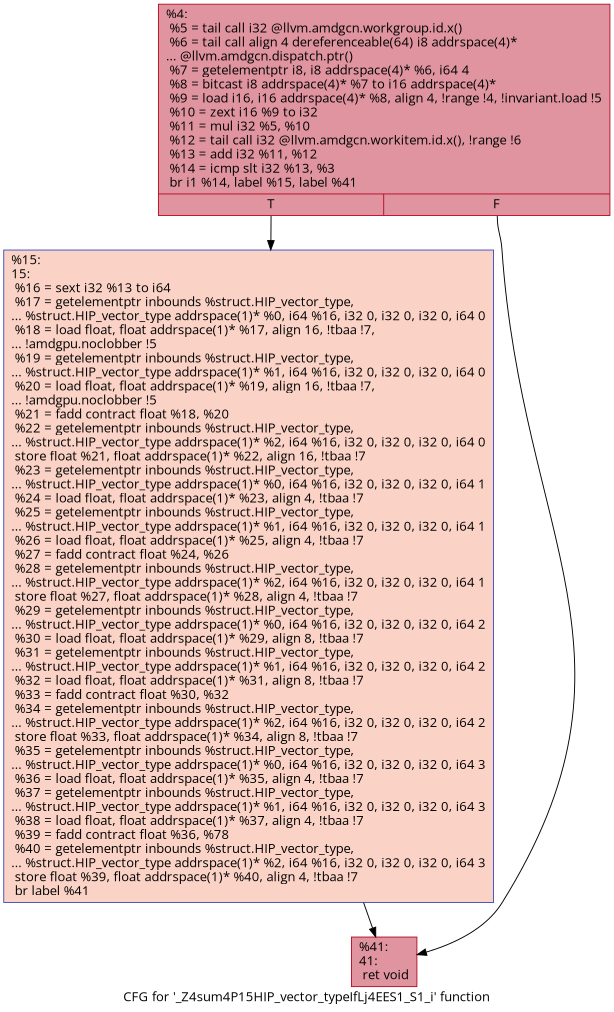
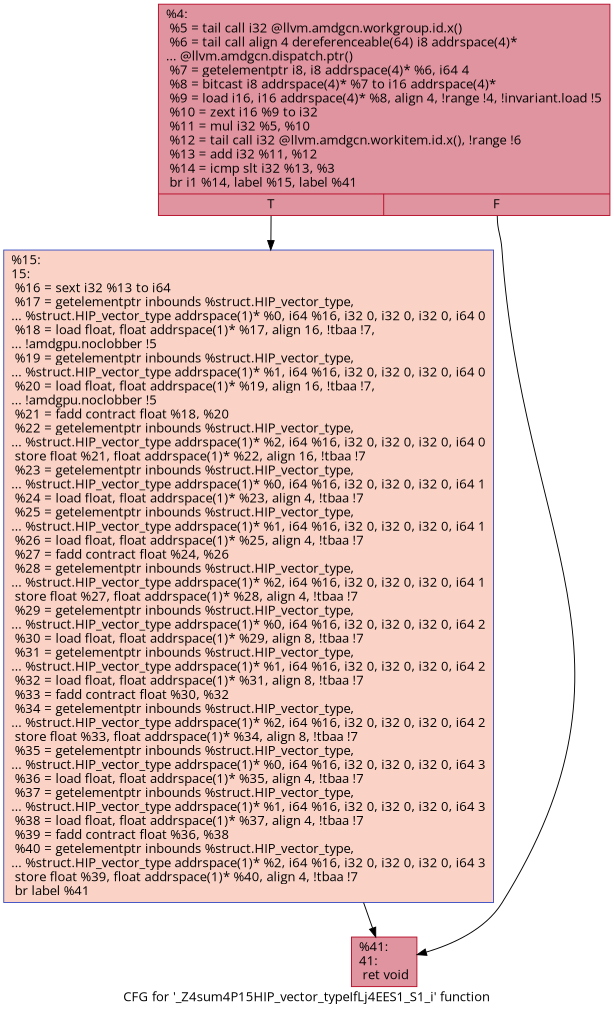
(121, 835) -> (121, 835)
